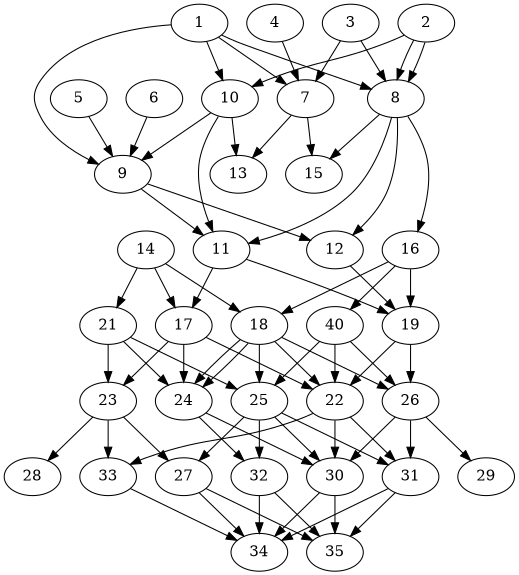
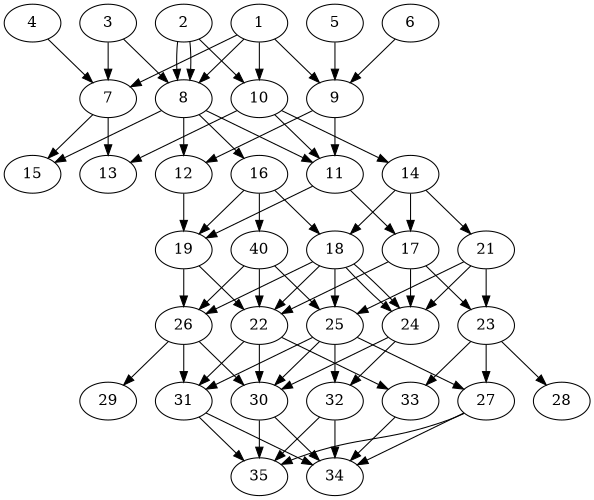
(181, 134) -> (328, 133)
